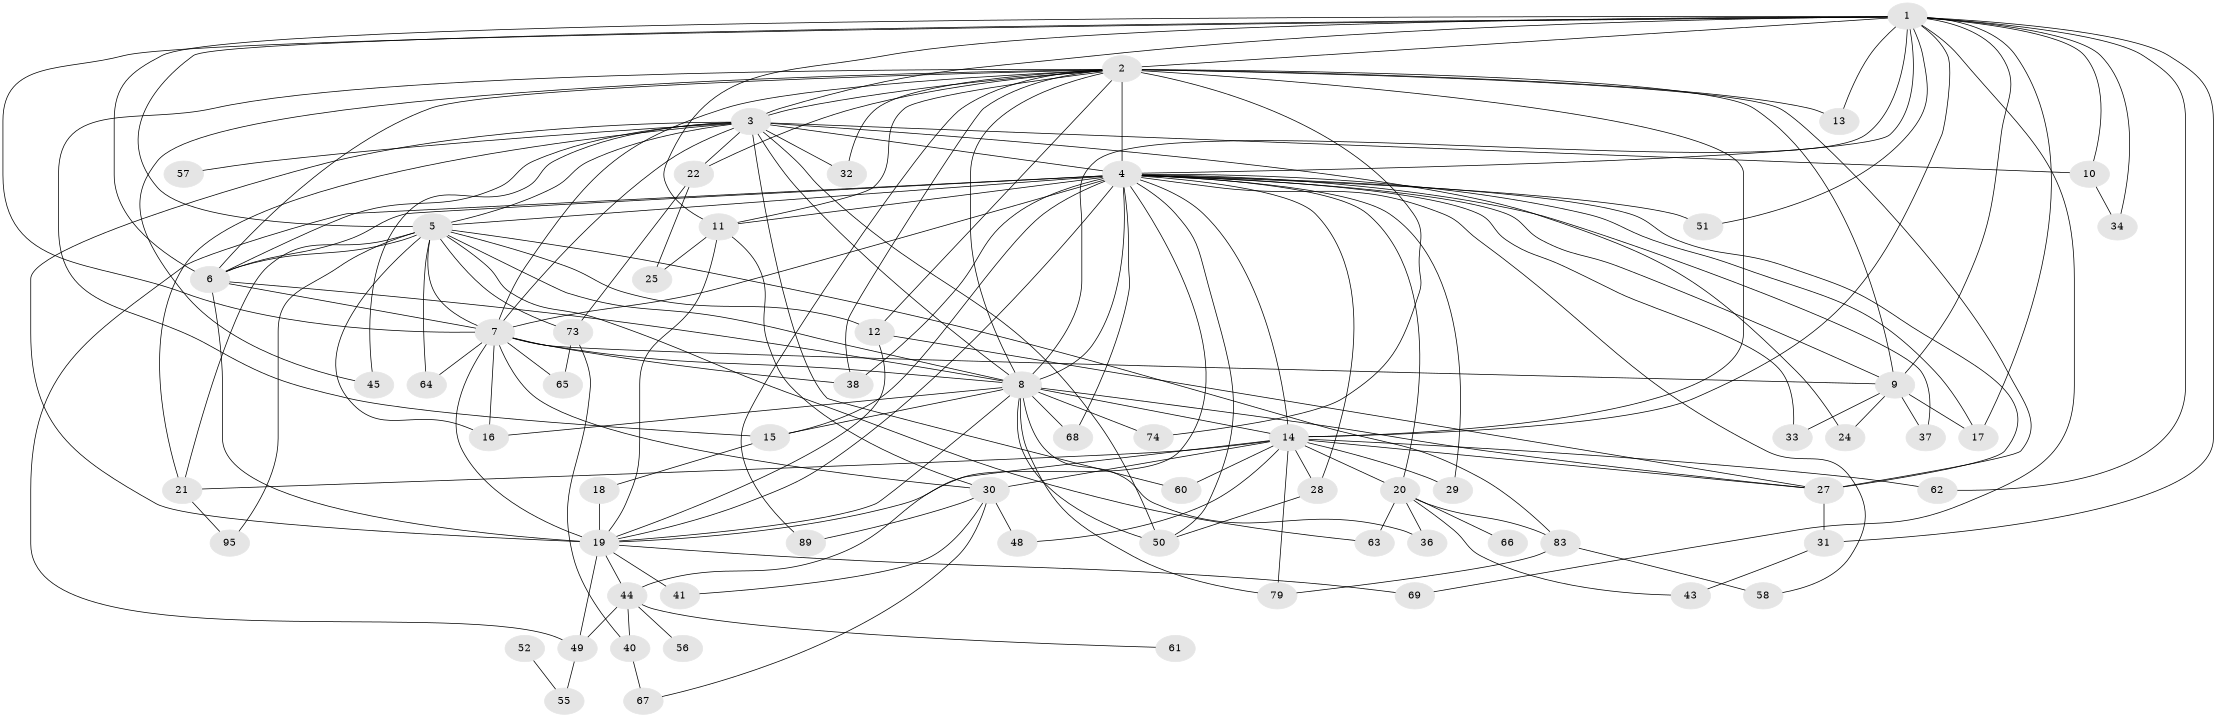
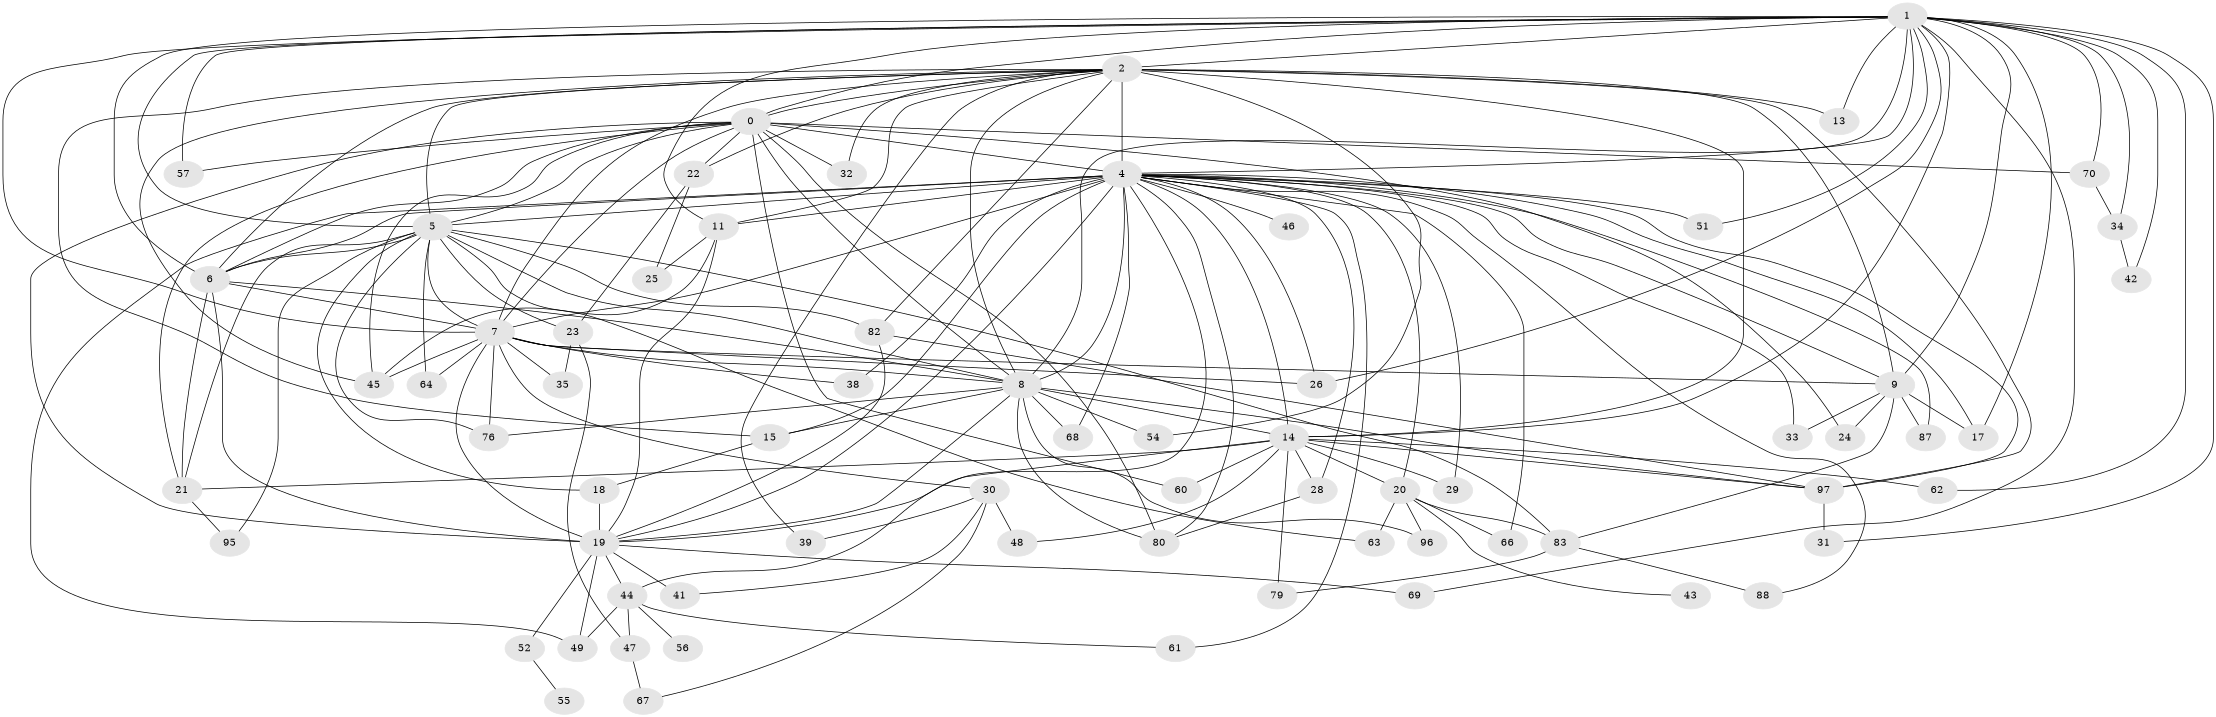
none -> (994, 27)
(751, 122) -> (751, 122)
(939, 173) -> (720, 83)
(2090, 174) -> (2090, 174)
none -> (1289, 227)
none -> (1451, 239)
none -> (2131, 280)
(573, 332) -> (573, 332)
(875, 332) -> (875, 332)
none -> (1367, 355)
none -> (434, 358)
none -> (190, 384)
(563, 385) -> (563, 385)
none -> (1317, 385)
(792, 387) -> (605, 314)
none -> (354, 421)
(489, 438) -> (489, 438)
(1154, 438) -> (1154, 438)
(1926, 438) -> (1926, 438)
(1178, 457) -> none
none -> (1754, 489)
(1824, 490) -> (1824, 490)
(1107, 542) -> none
(806, 543) -> (806, 543)
(1159, 543) -> (1159, 543)
(1427, 543) -> (1427, 543)
(1758, 570) -> none
none -> (562, 596)
(1763, 596) -> (1763, 596)
(630, 649) -> (630, 649)
(571, 675) -> none
